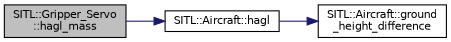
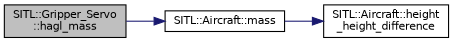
(222, 21) -> (225, 21)
(382, 21) -> (386, 21)
